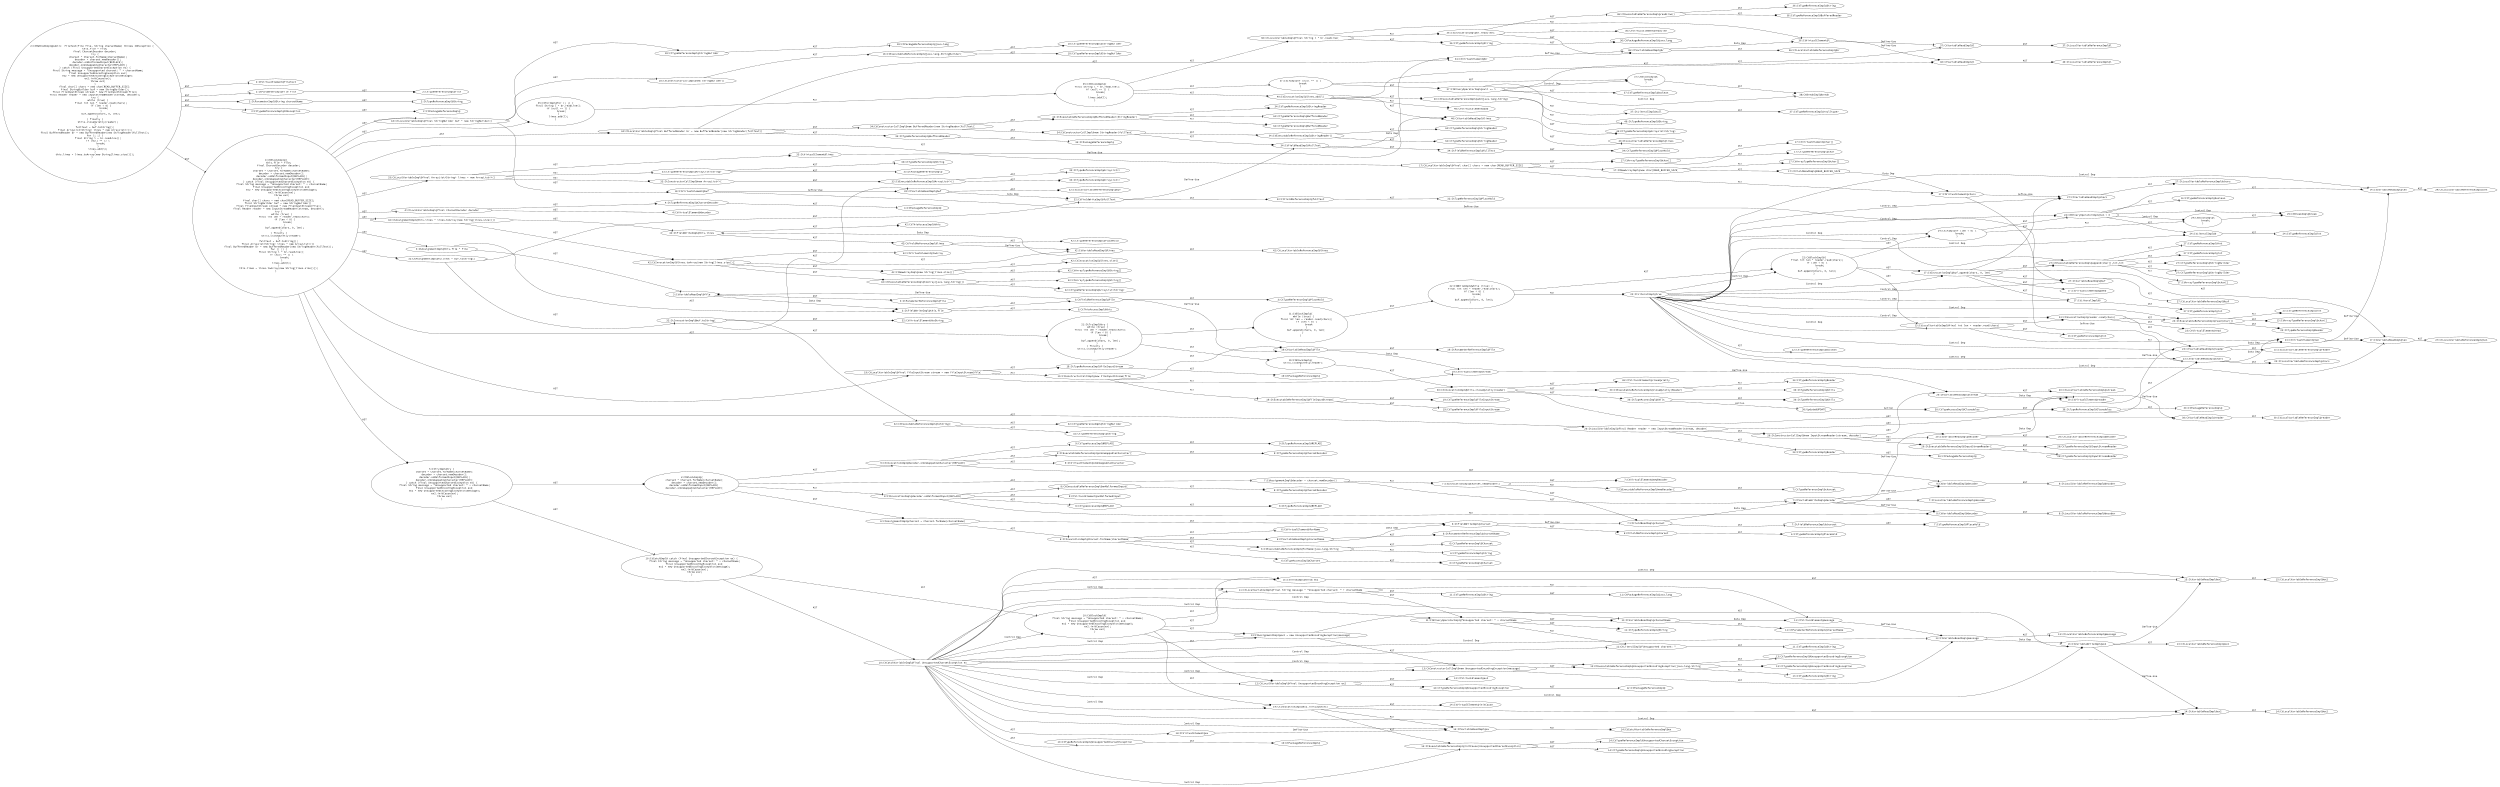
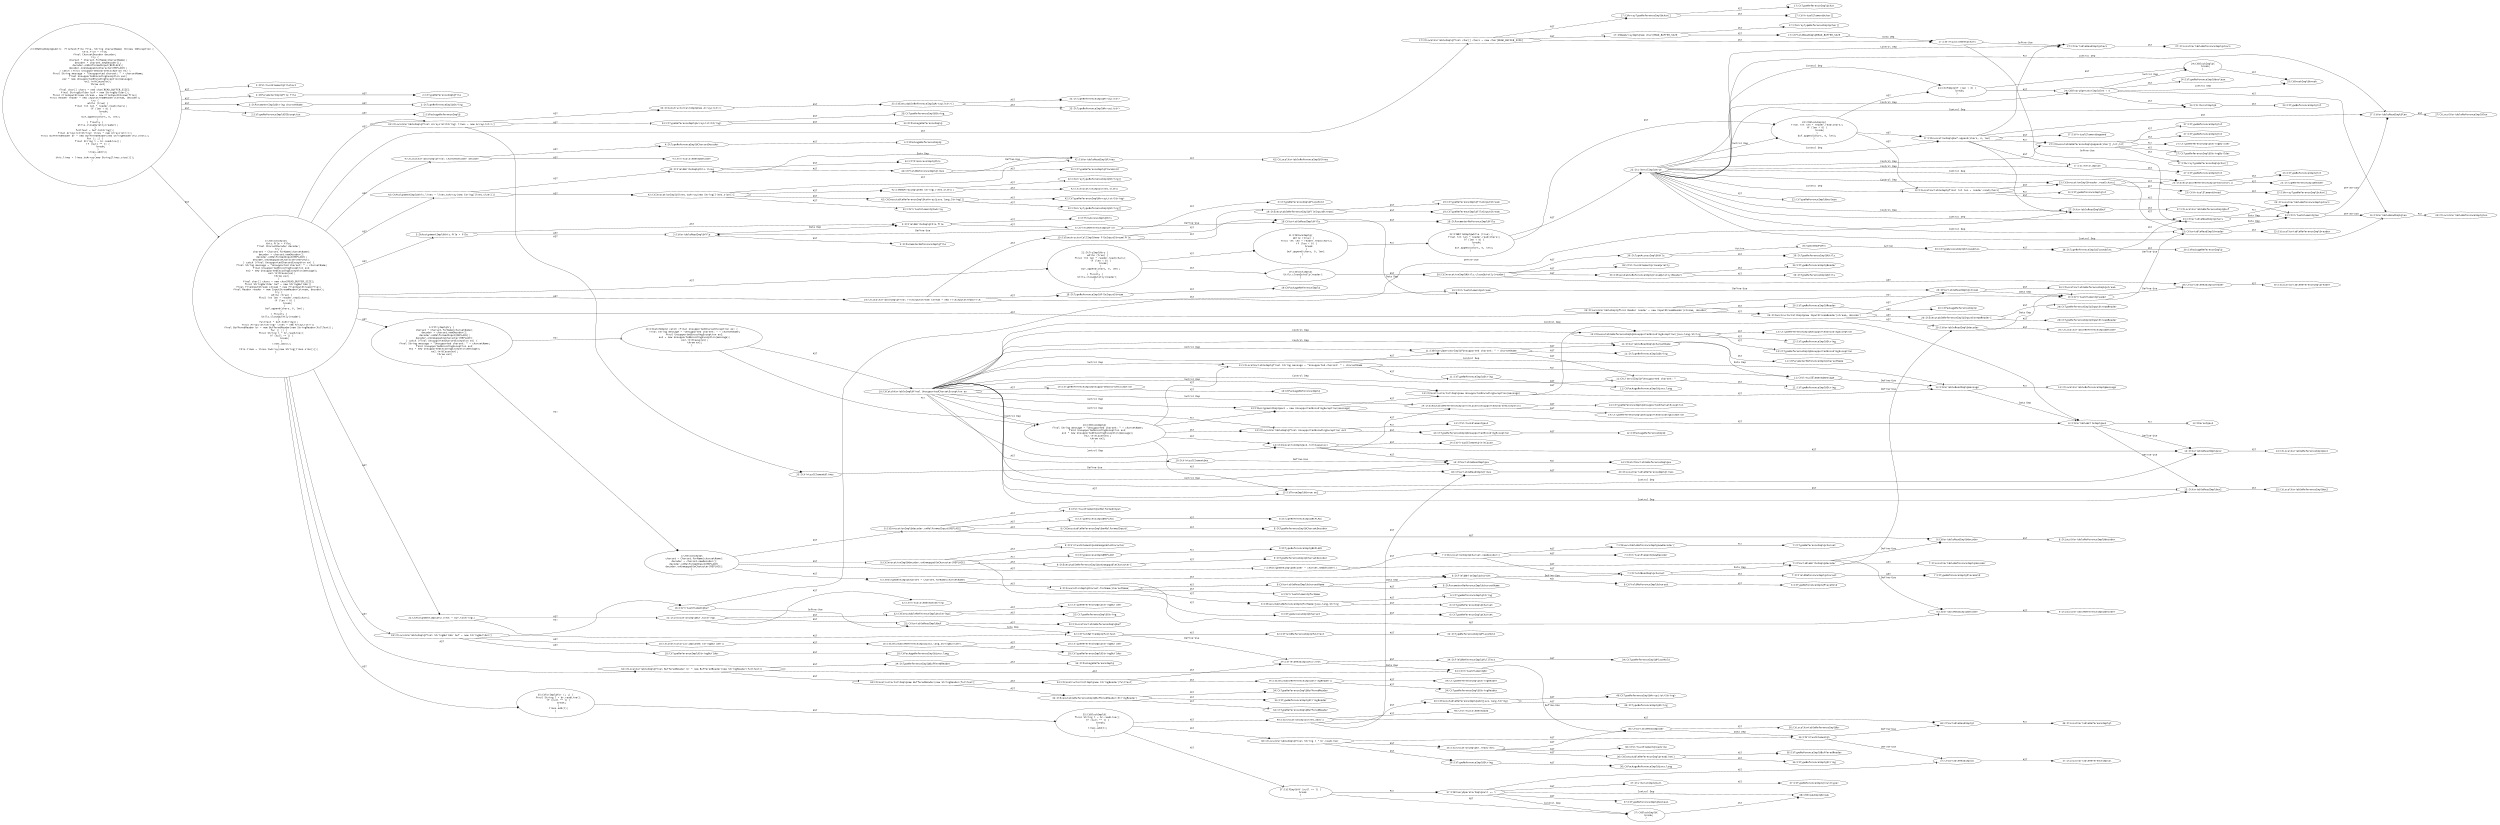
(2255, 321) -> (2247, 193)
(2203, 644) -> (2203, 423)
